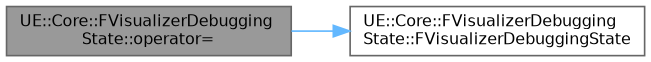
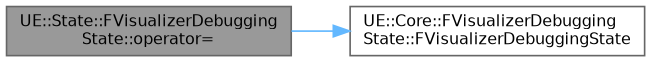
(149, 31) -> (149, 31)
